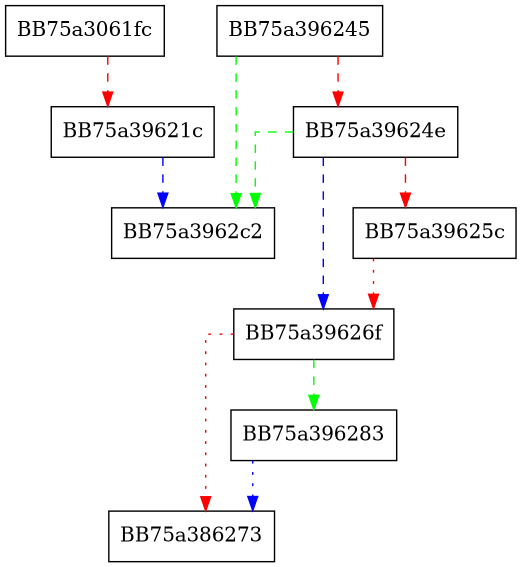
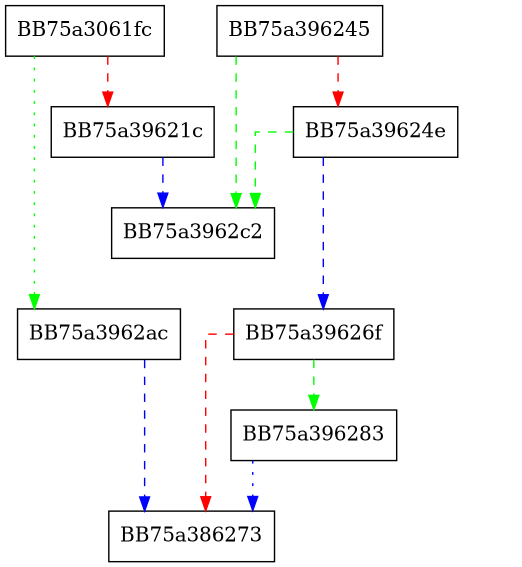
(435, 233) -> none
none -> (99, 334)
(206, 402) -> (206, 402)
